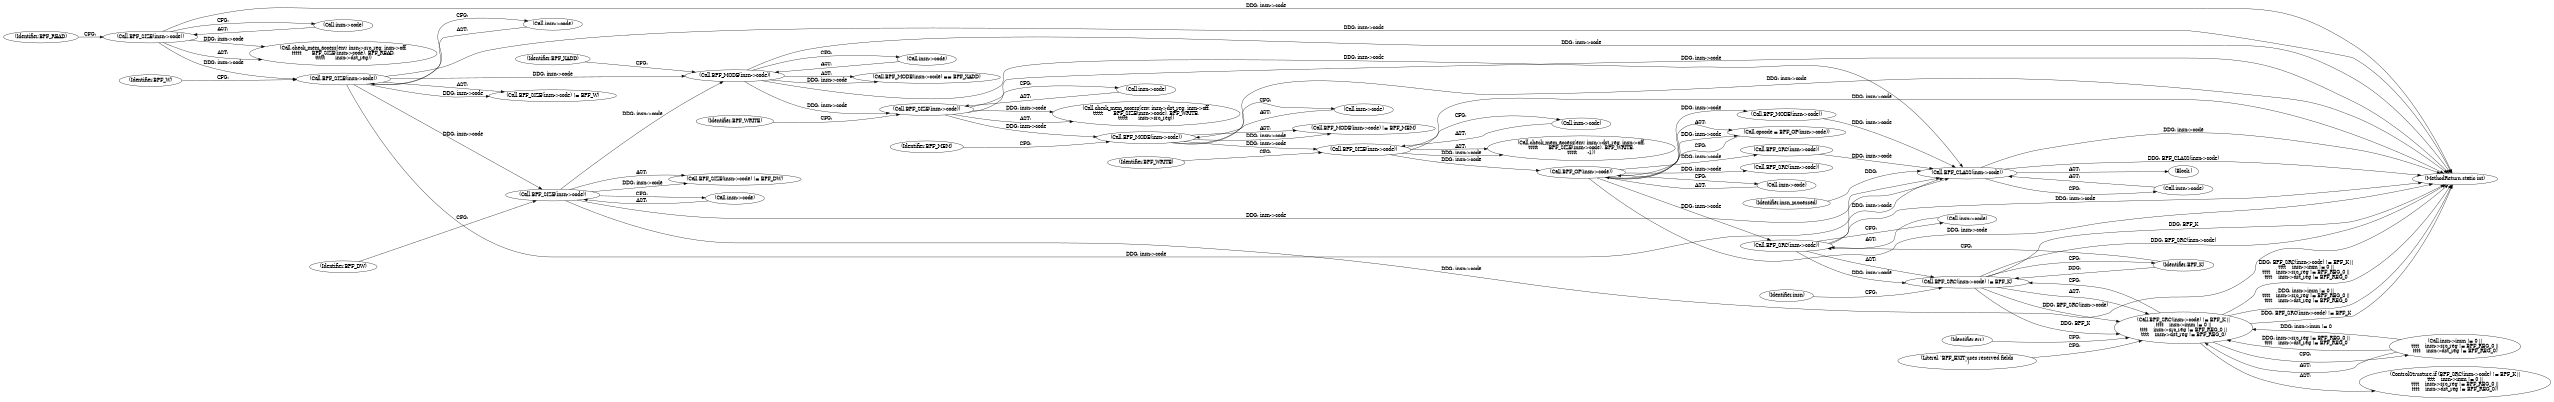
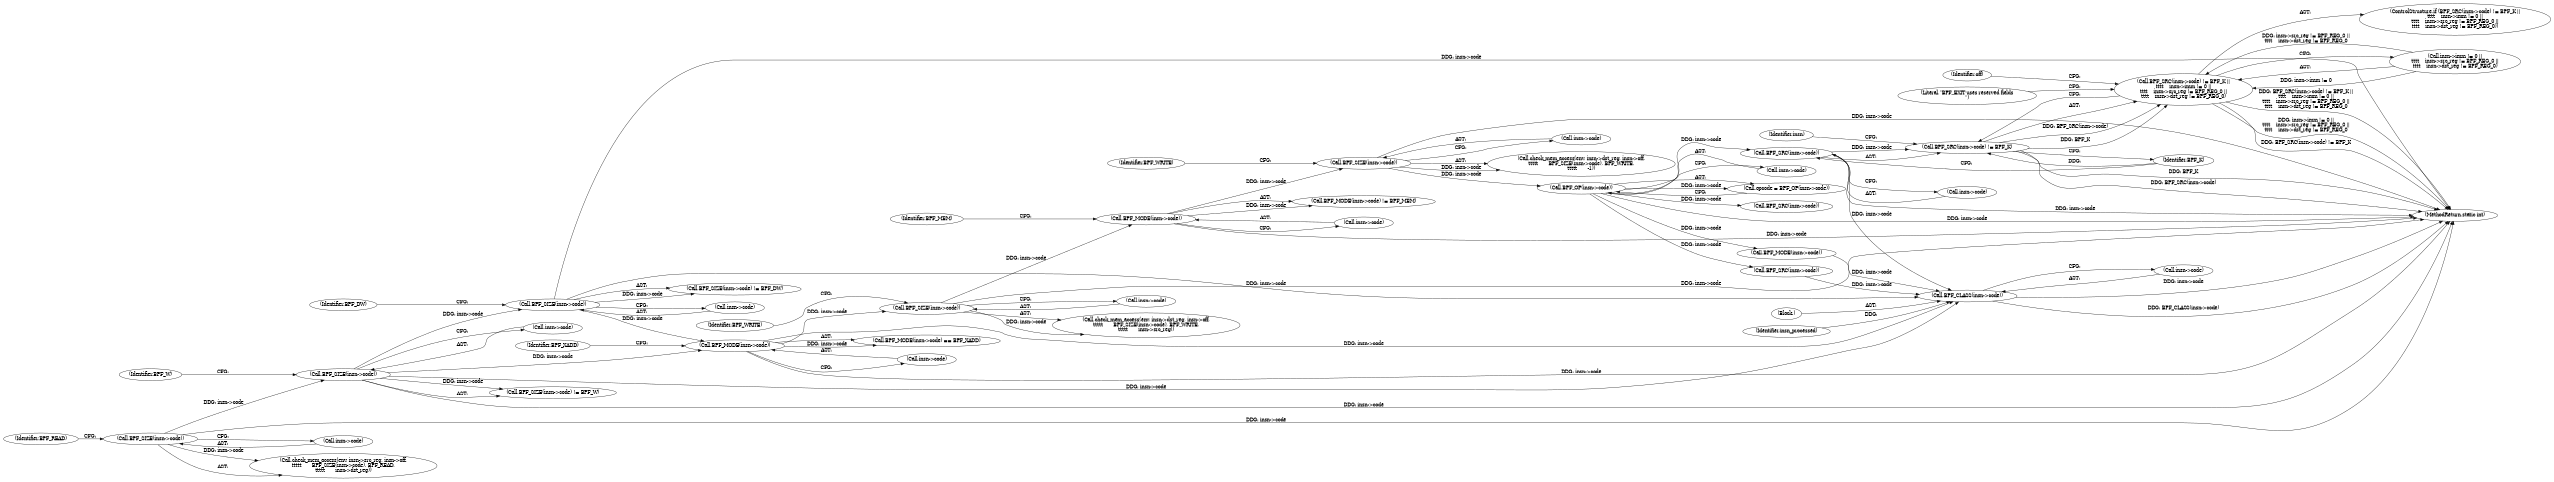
(2091, 172) -> (1870, 310)
(1967, 340) -> (1967, 75)
